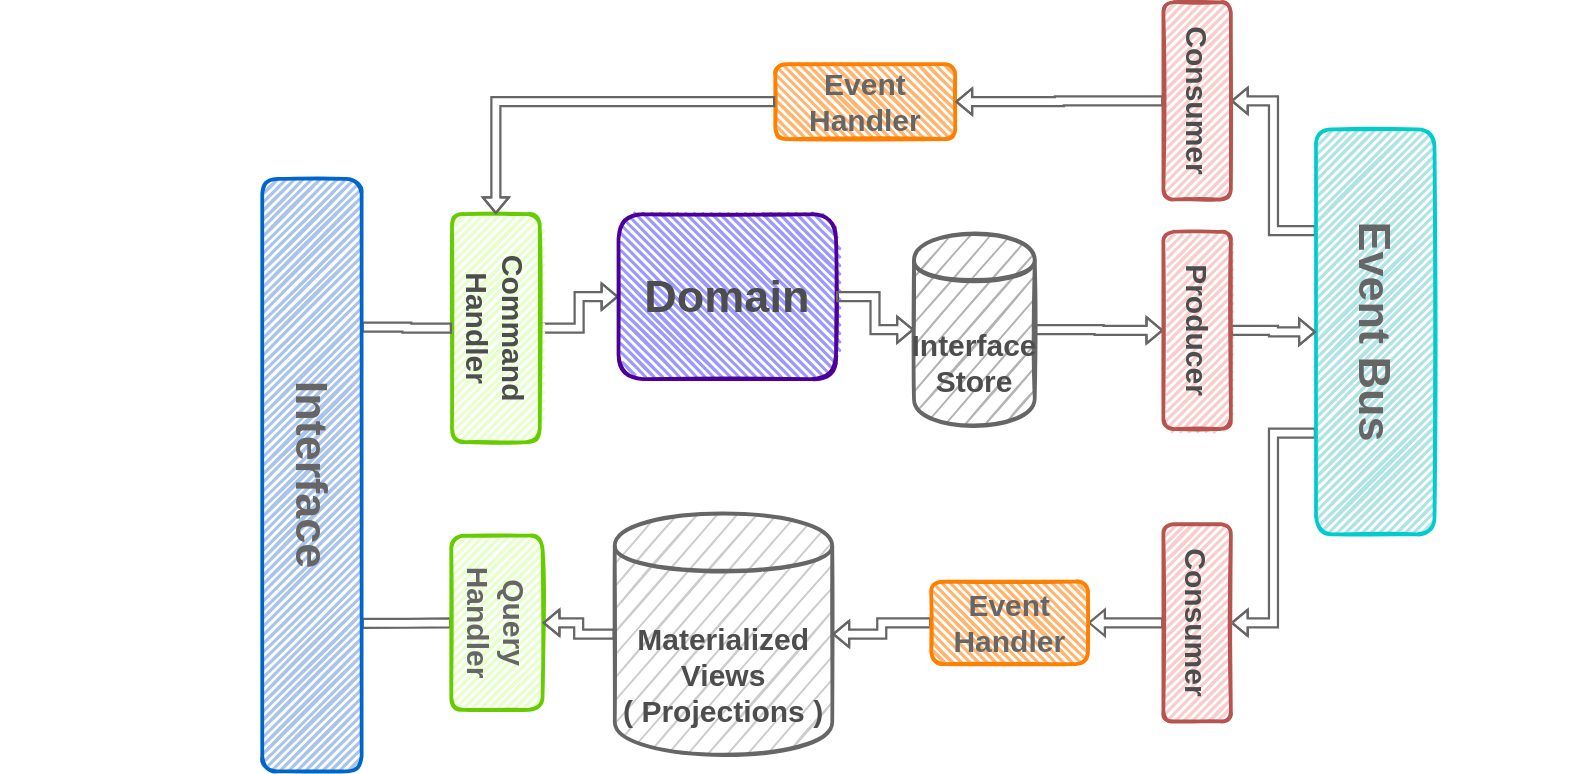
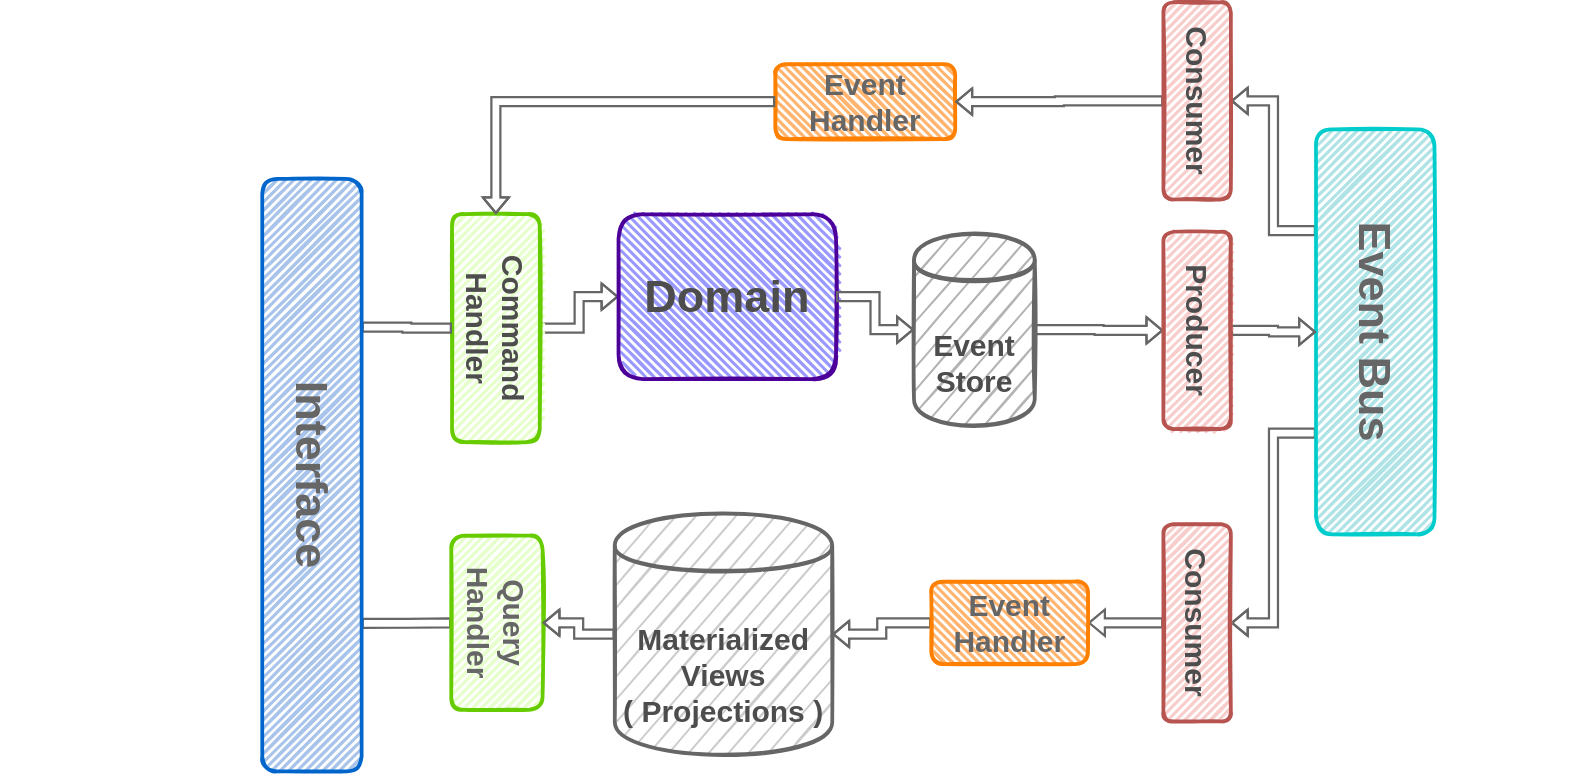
(974, 363) -> (974, 363)
